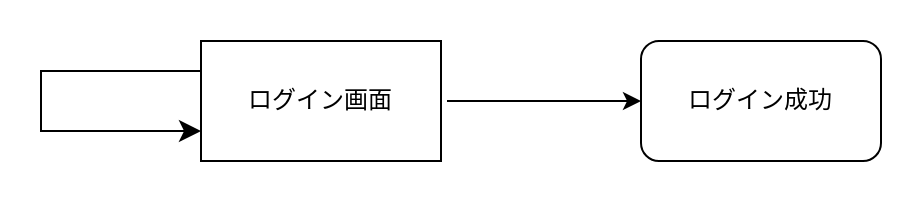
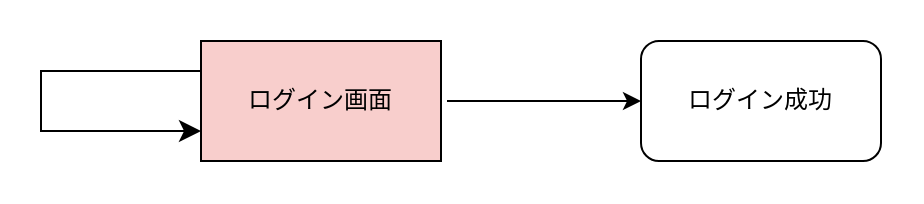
(321, 101) -> (321, 101)
